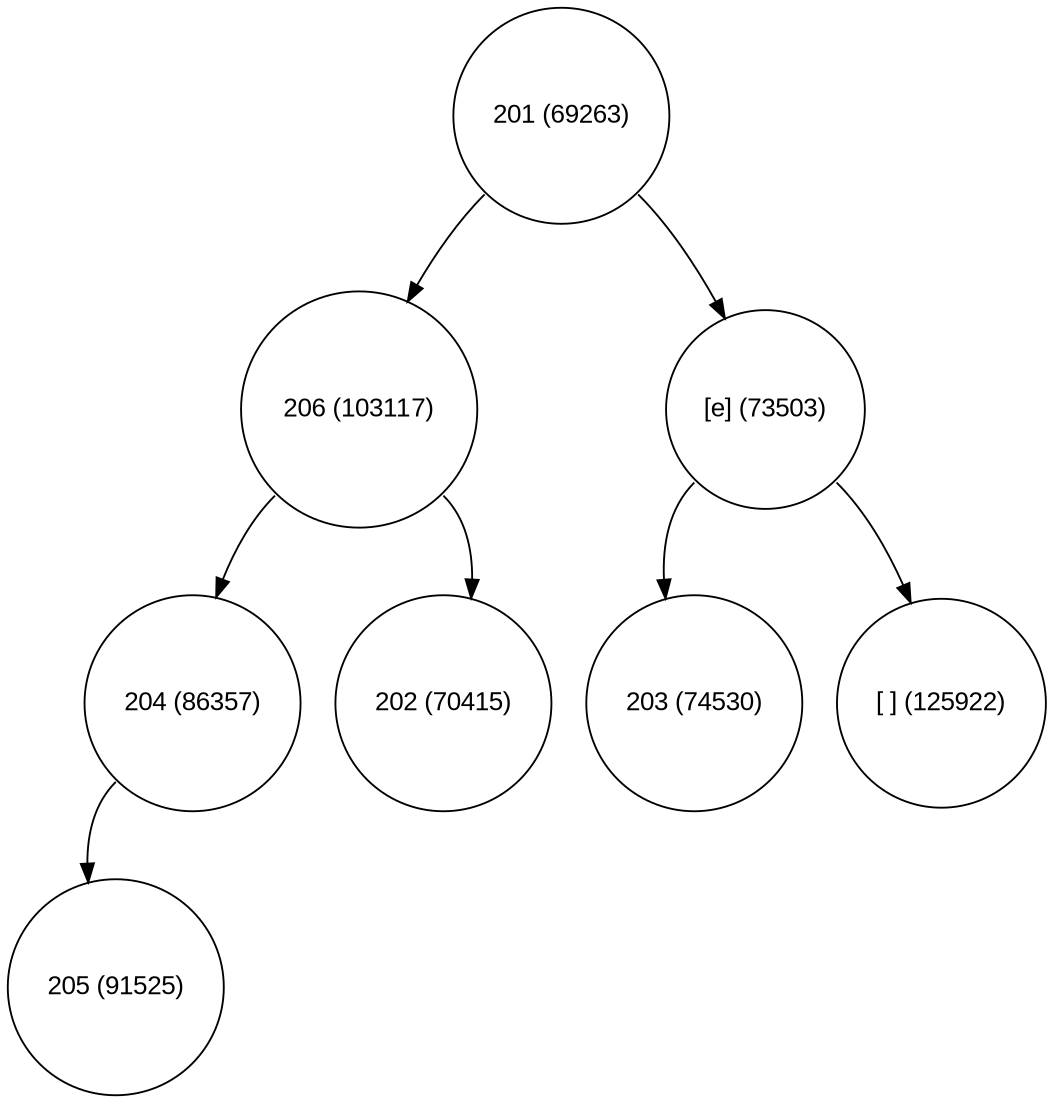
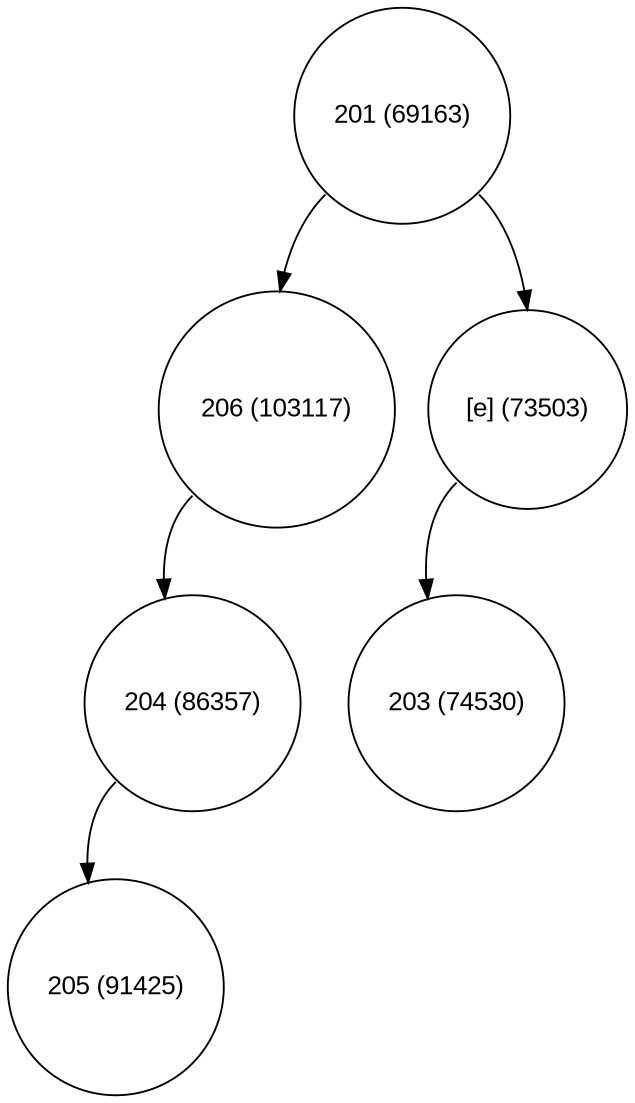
(561, 116) -> (402, 116)
(443, 703) -> none
(941, 703) -> none
(116, 987) -> (116, 987)
